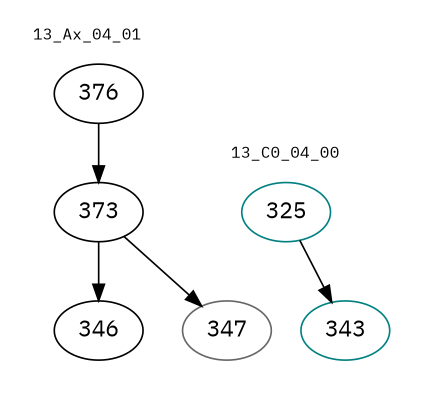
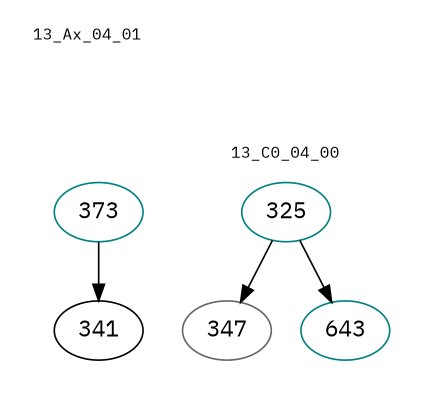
(99, 94) -> none
(99, 212) -> (99, 212)
(145, 256) -> (260, 264)
(99, 331) -> (99, 331)
(345, 331) -> (345, 331)
